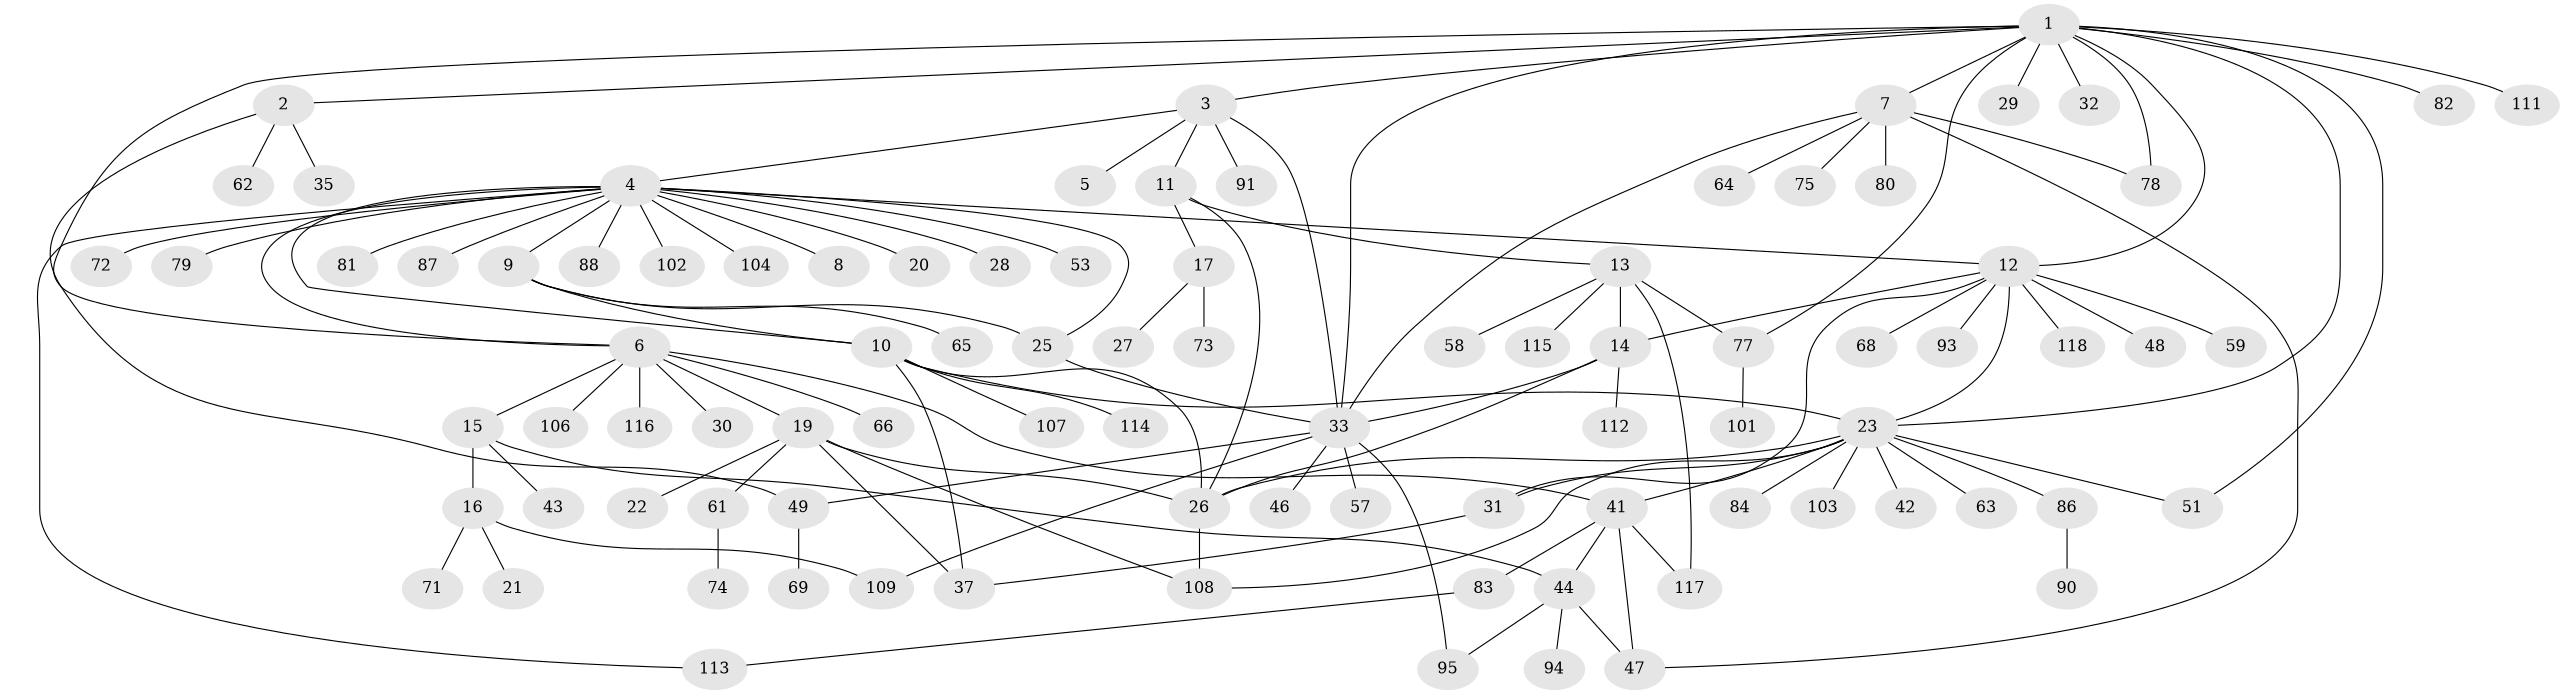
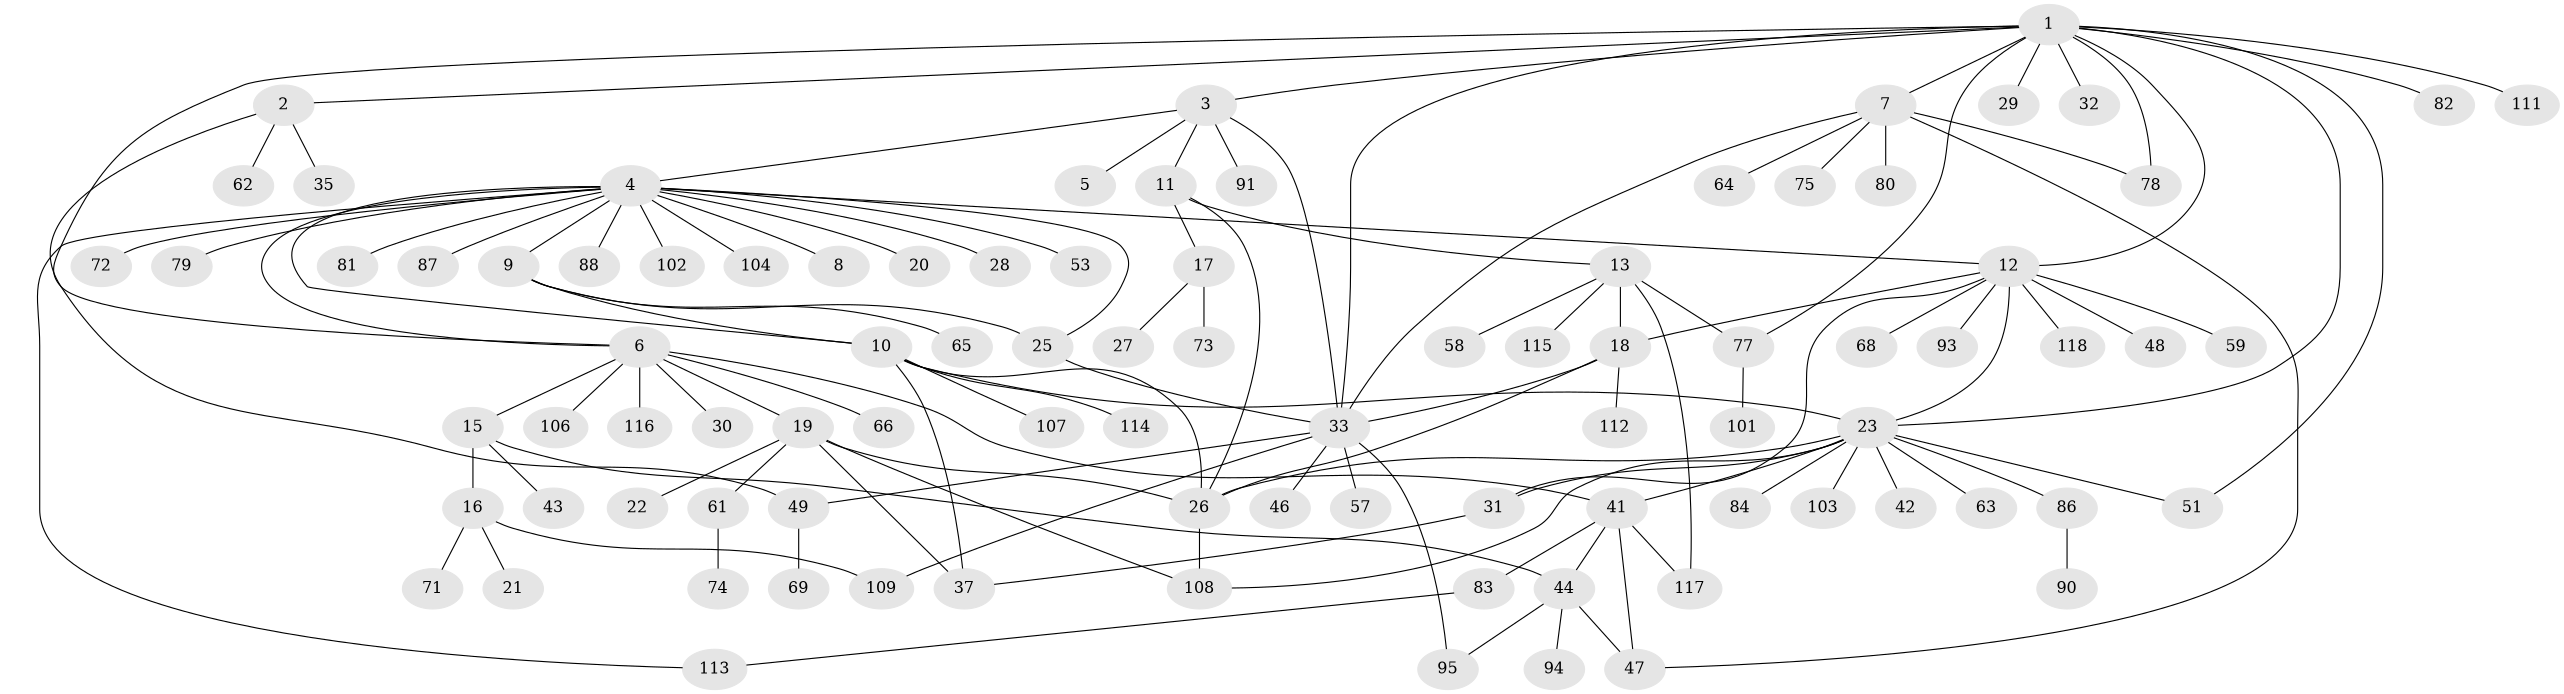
(1620, 347) -> (1620, 347)
